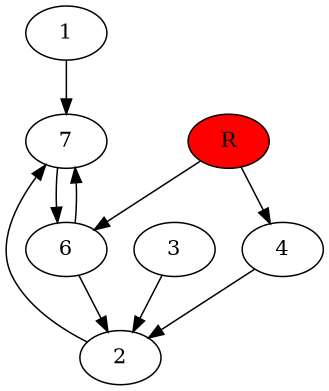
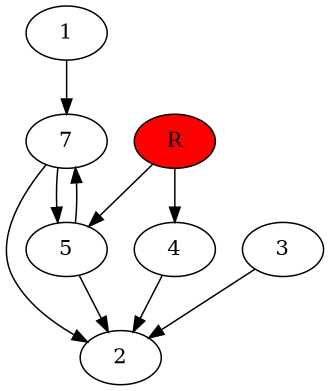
(66, 249) -> (67, 249)
(11, 274) -> (7, 259)
